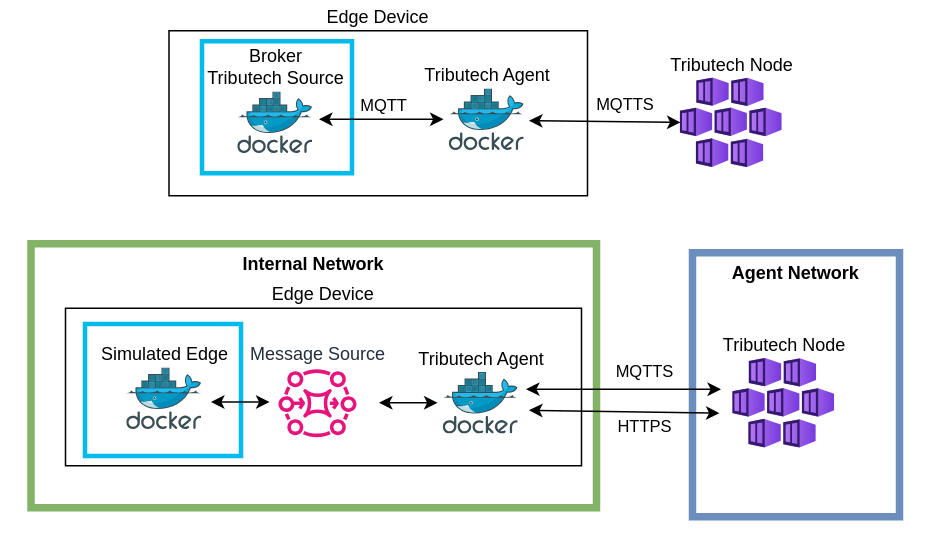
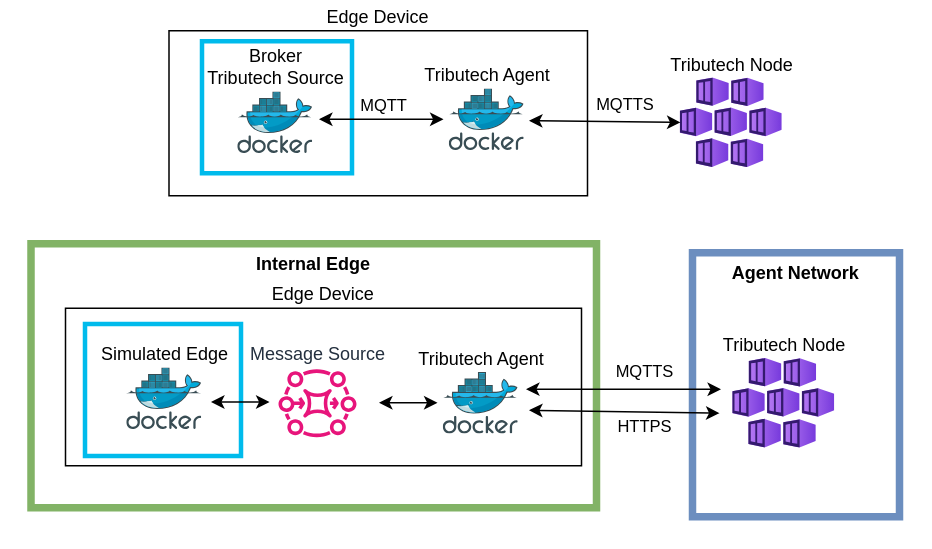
(314, 265) -> (314, 265)
